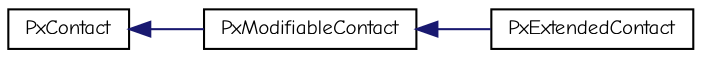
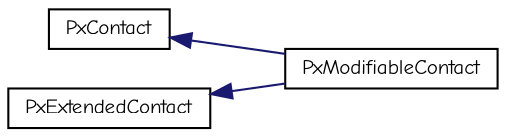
(464, 29) -> (258, 87)
